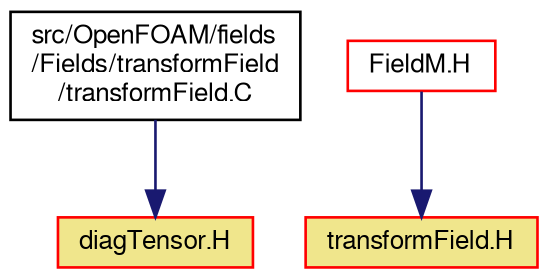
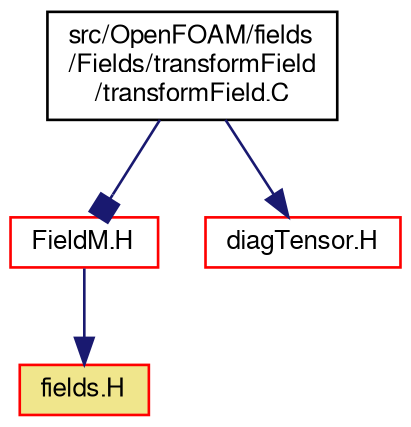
none -> (136, 157)
(155, 242) -> (303, 242)
(422, 242) -> (84, 390)
